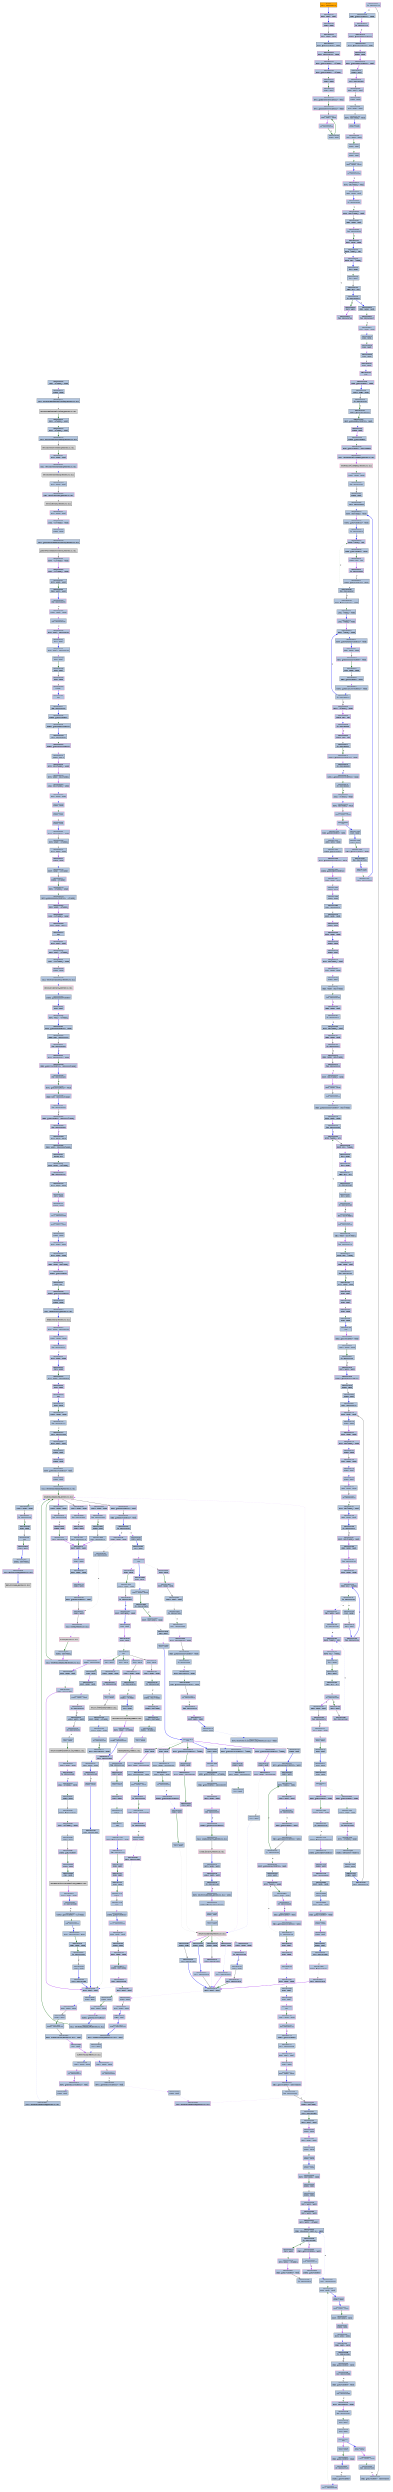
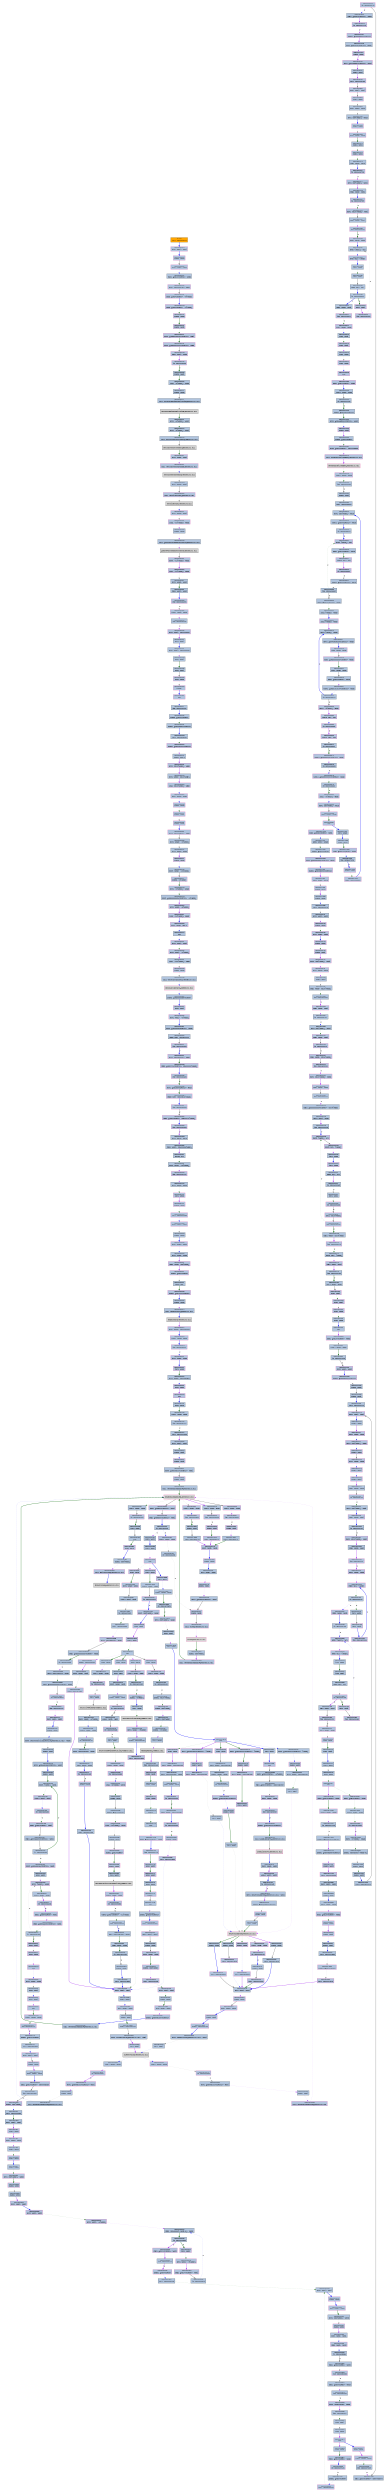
(336, 127) -> (179, 377)
